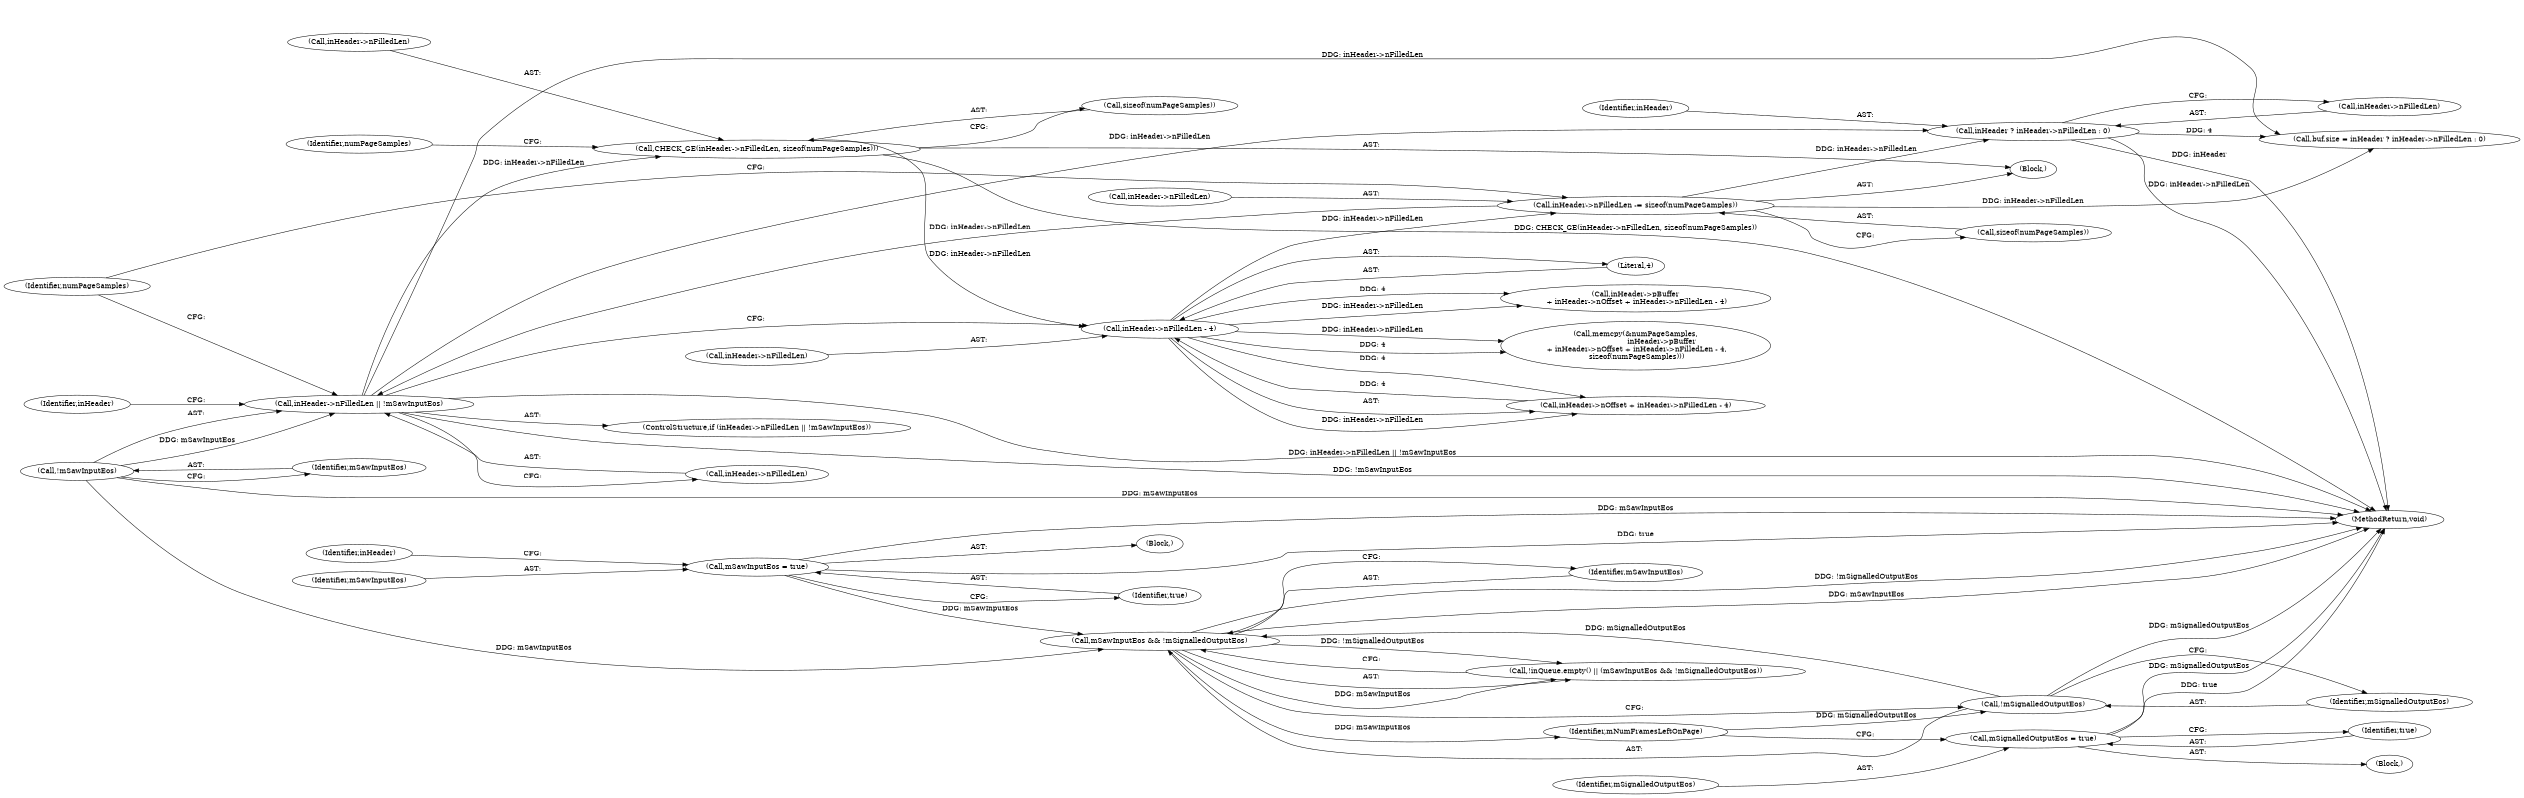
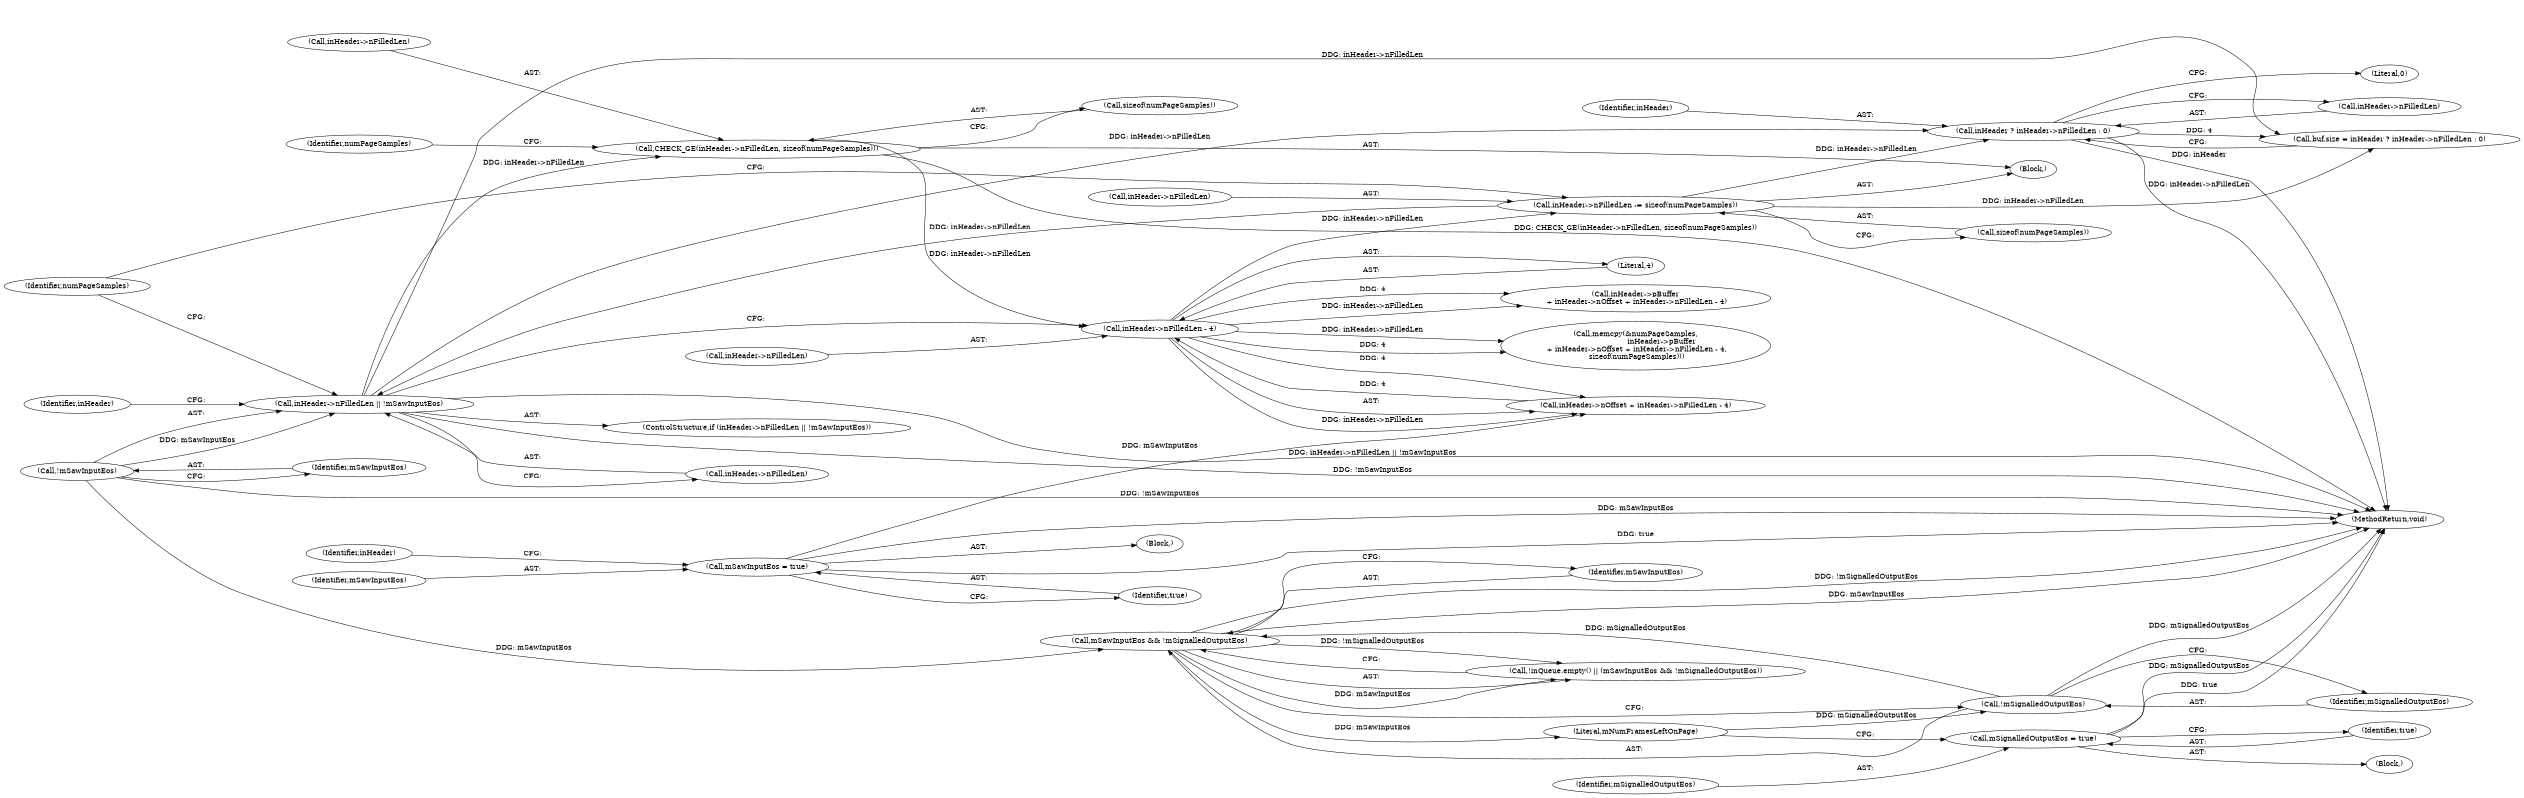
none -> (2390, 74)
none -> (2193, 148)
(1160, 494) -> (1160, 494)
(930, 613) -> (1158, 466)
(1636, 732) -> (1636, 732)
